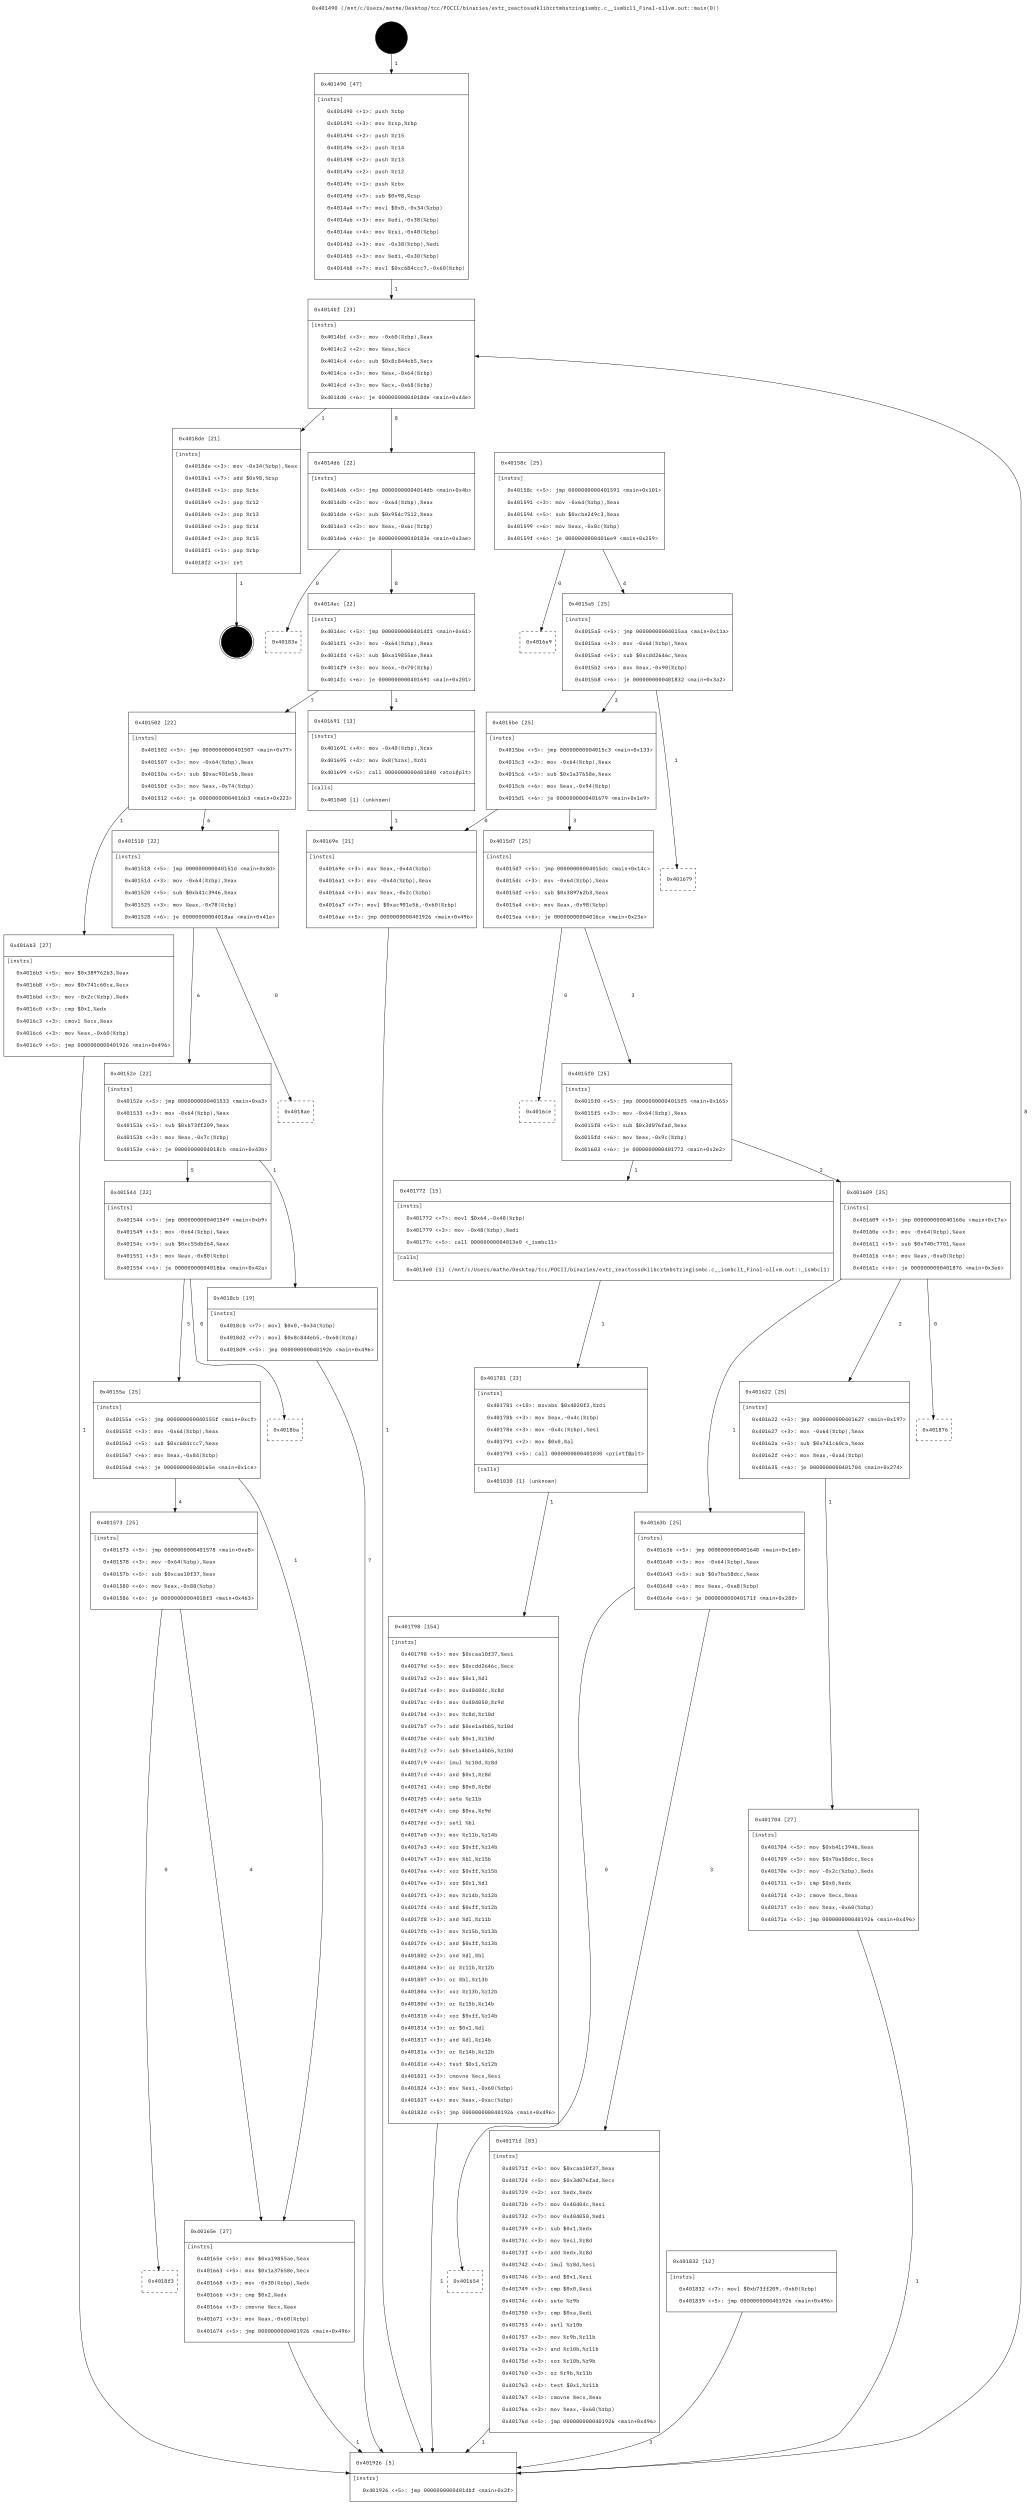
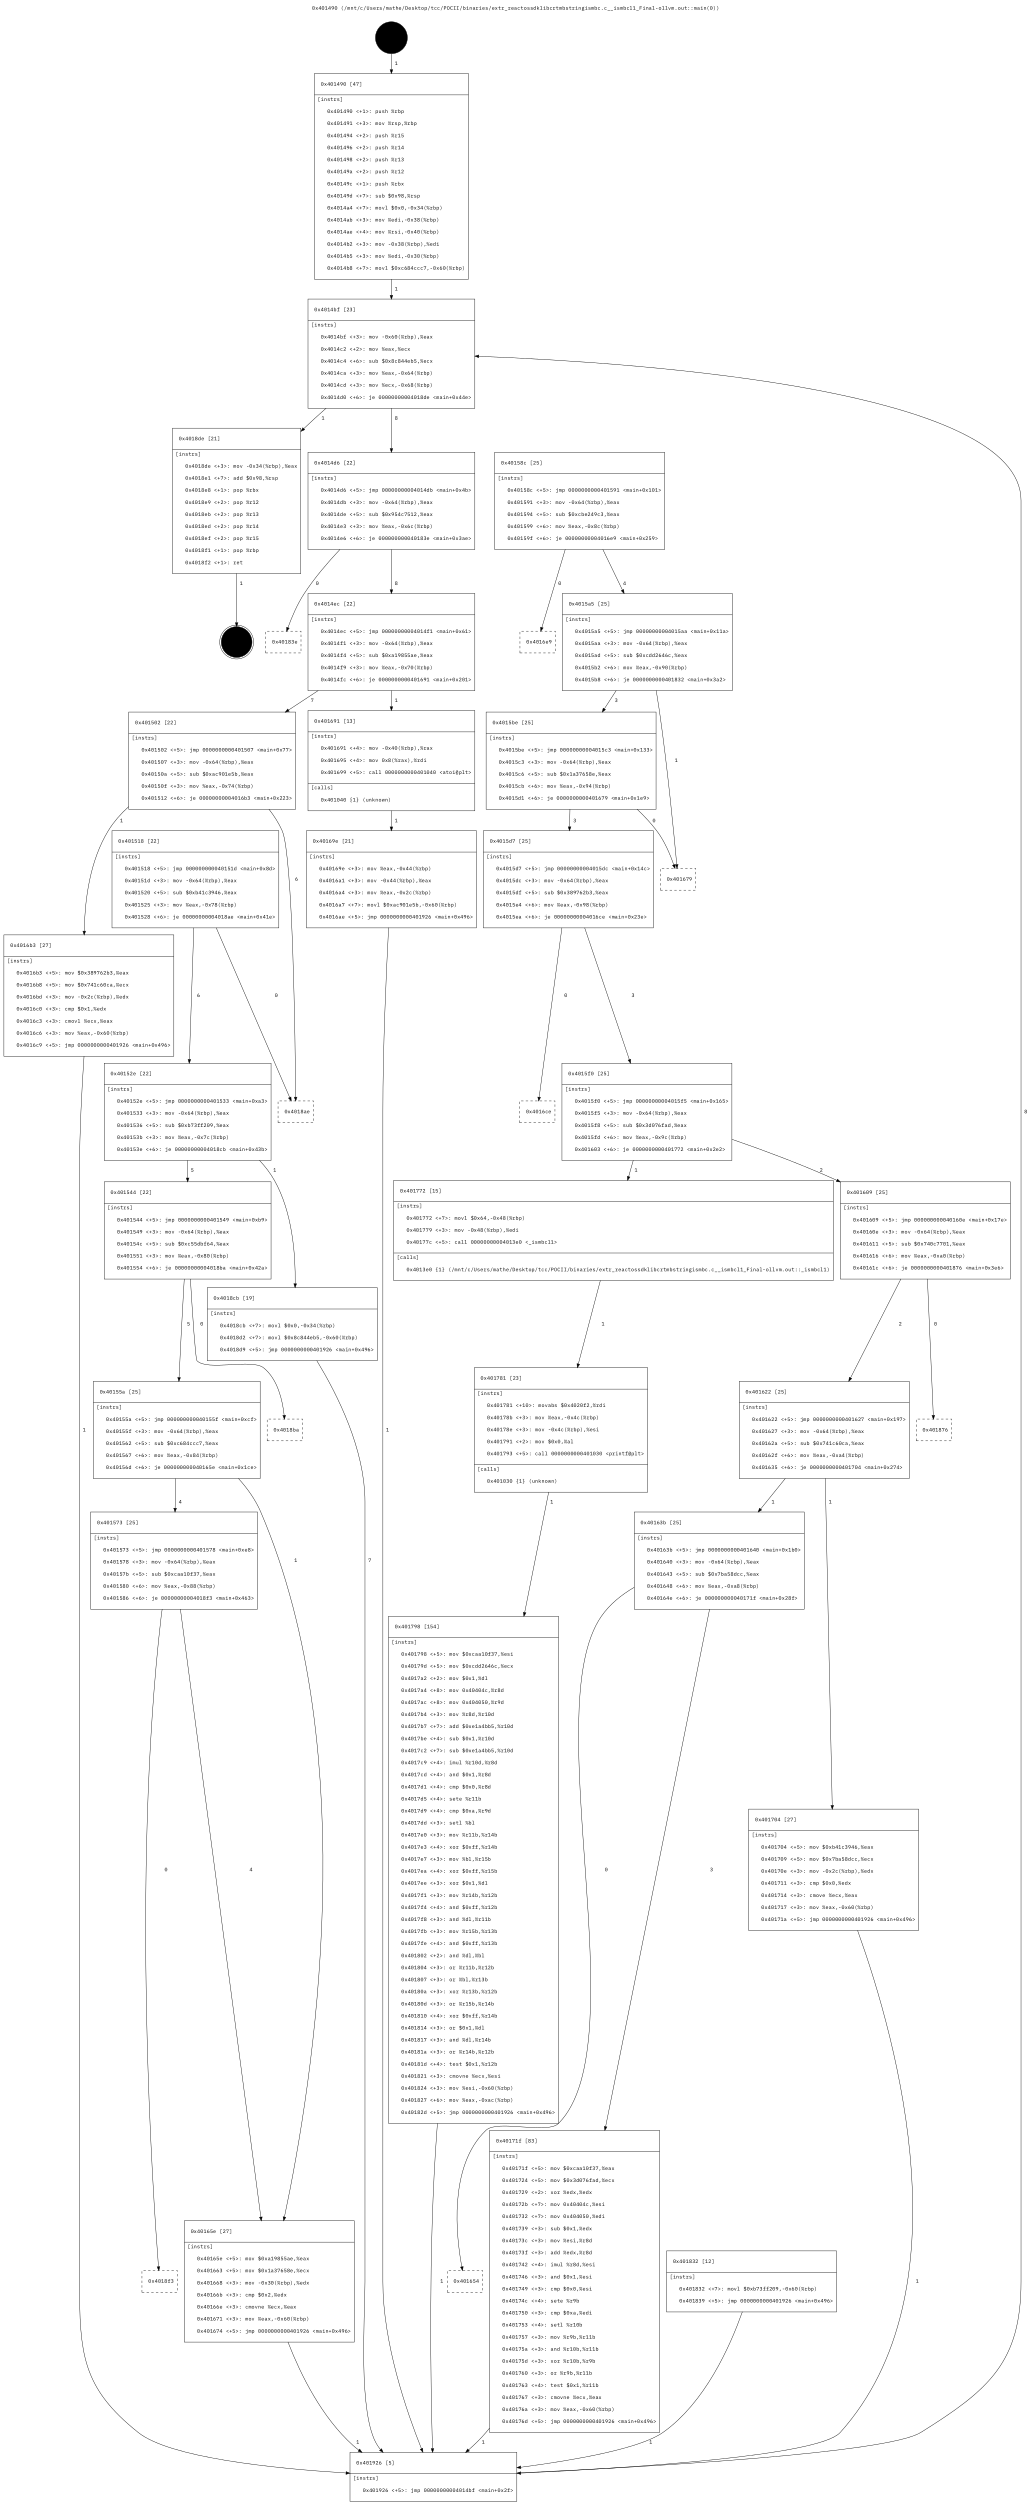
(204, 818) -> (293, 951)
(483, 819) -> (659, 834)
(729, 1368) -> (773, 1494)
(649, 2442) -> (649, 2442)
